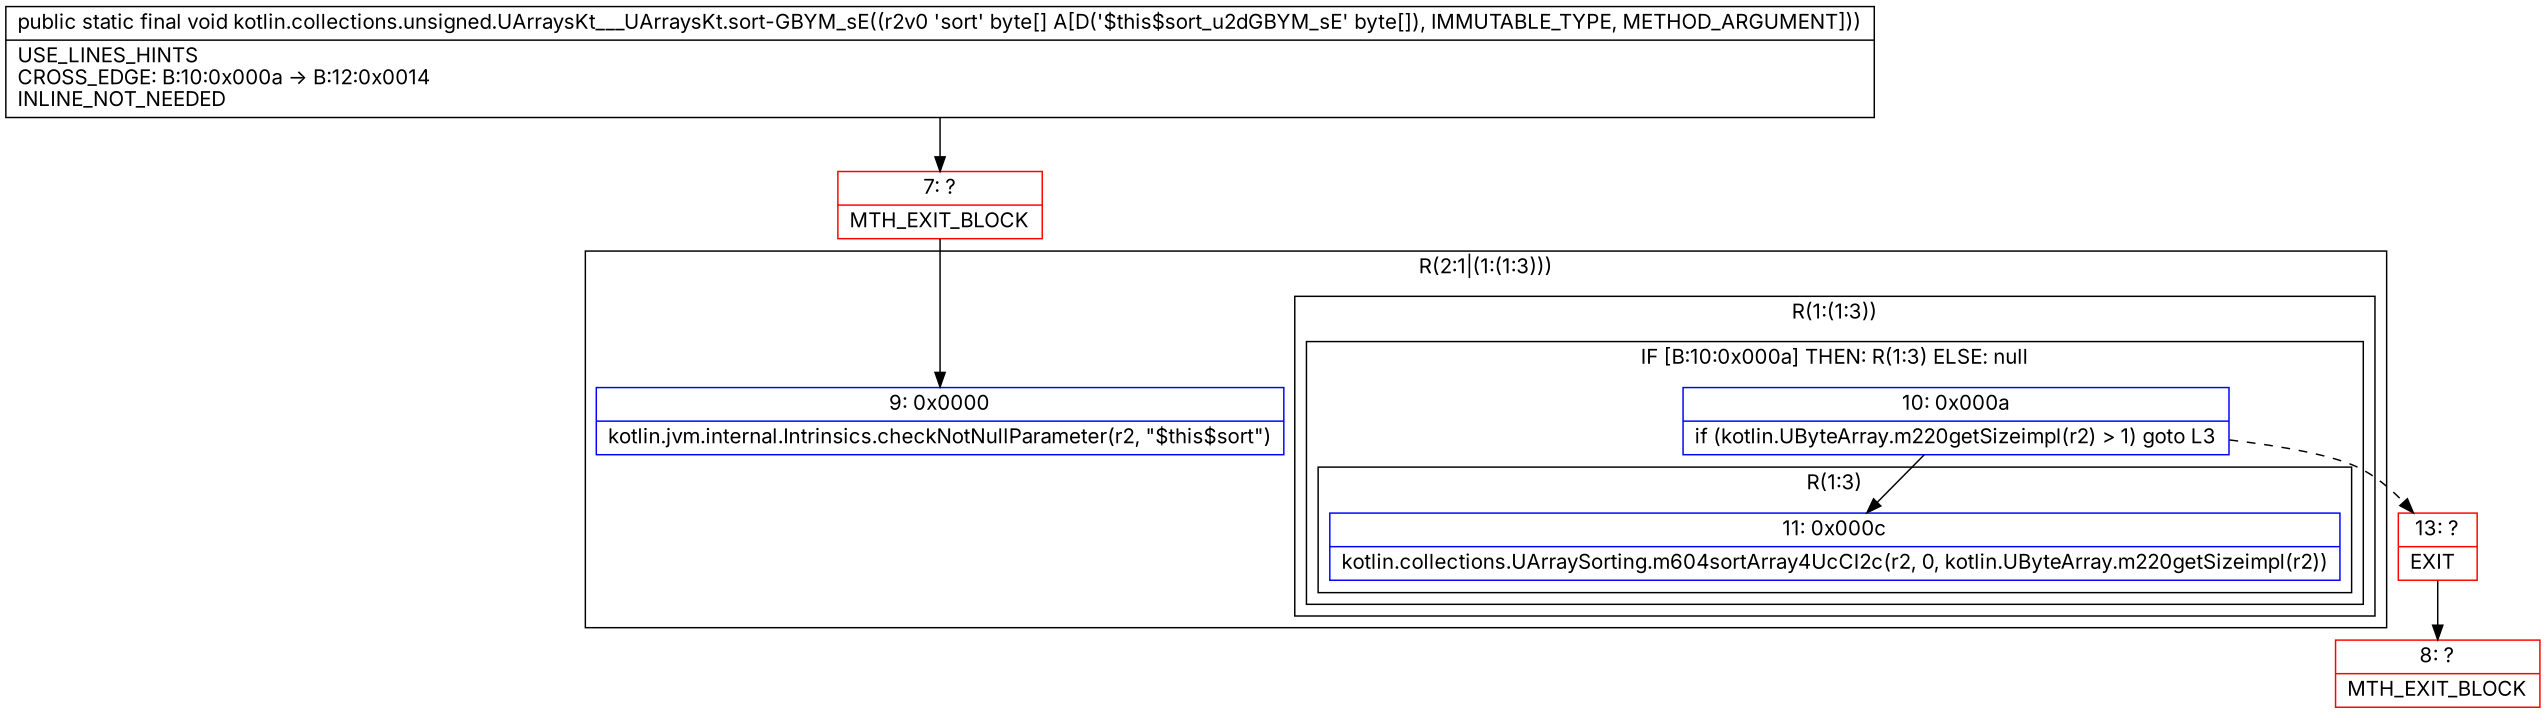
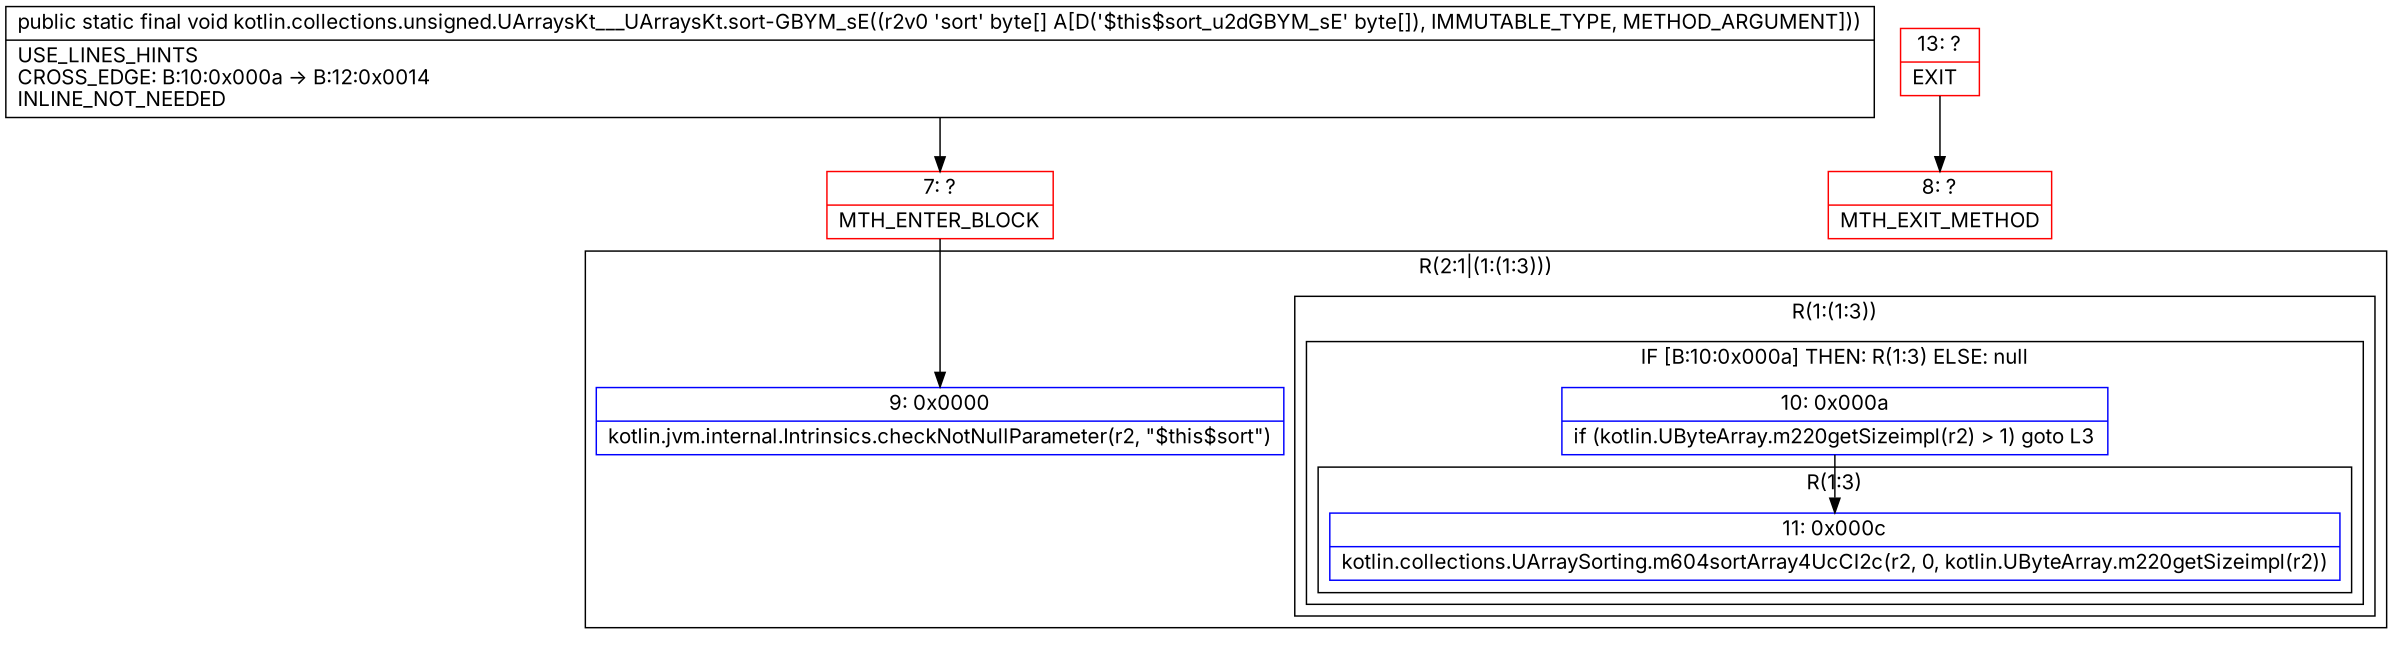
(940, 221) -> (940, 221)
(2323, 456) -> none
(2438, 690) -> (1940, 221)
